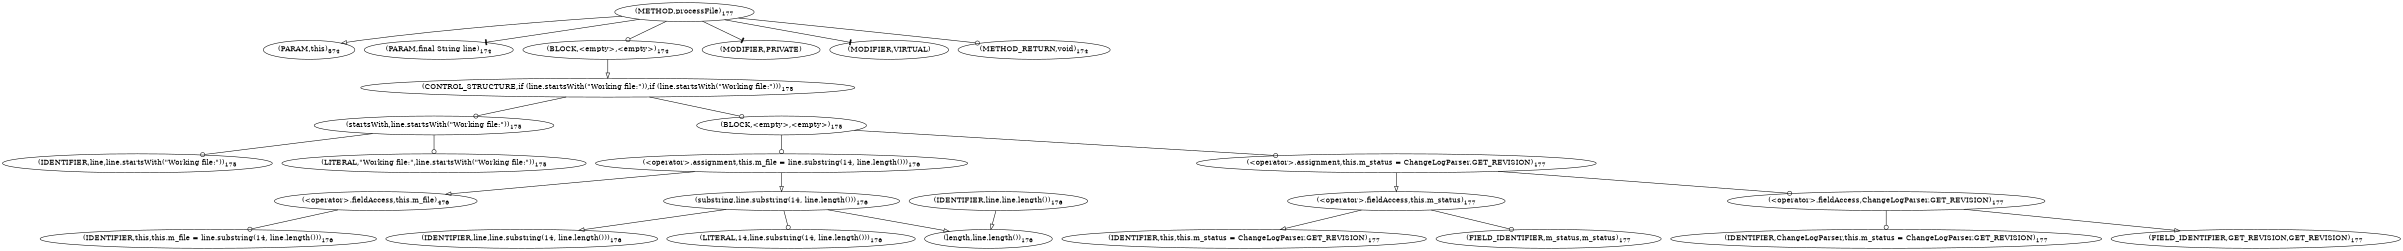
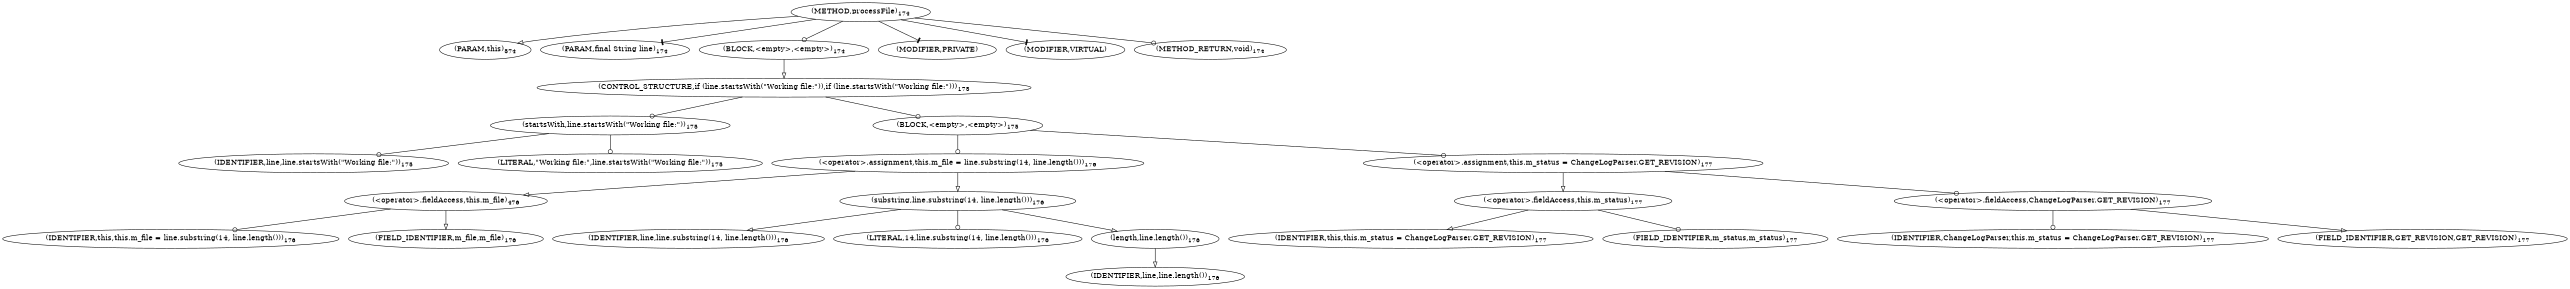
(728, 11) -> (904, 11)
(994, 217) -> (1155, 255)
none -> (446, 239)
